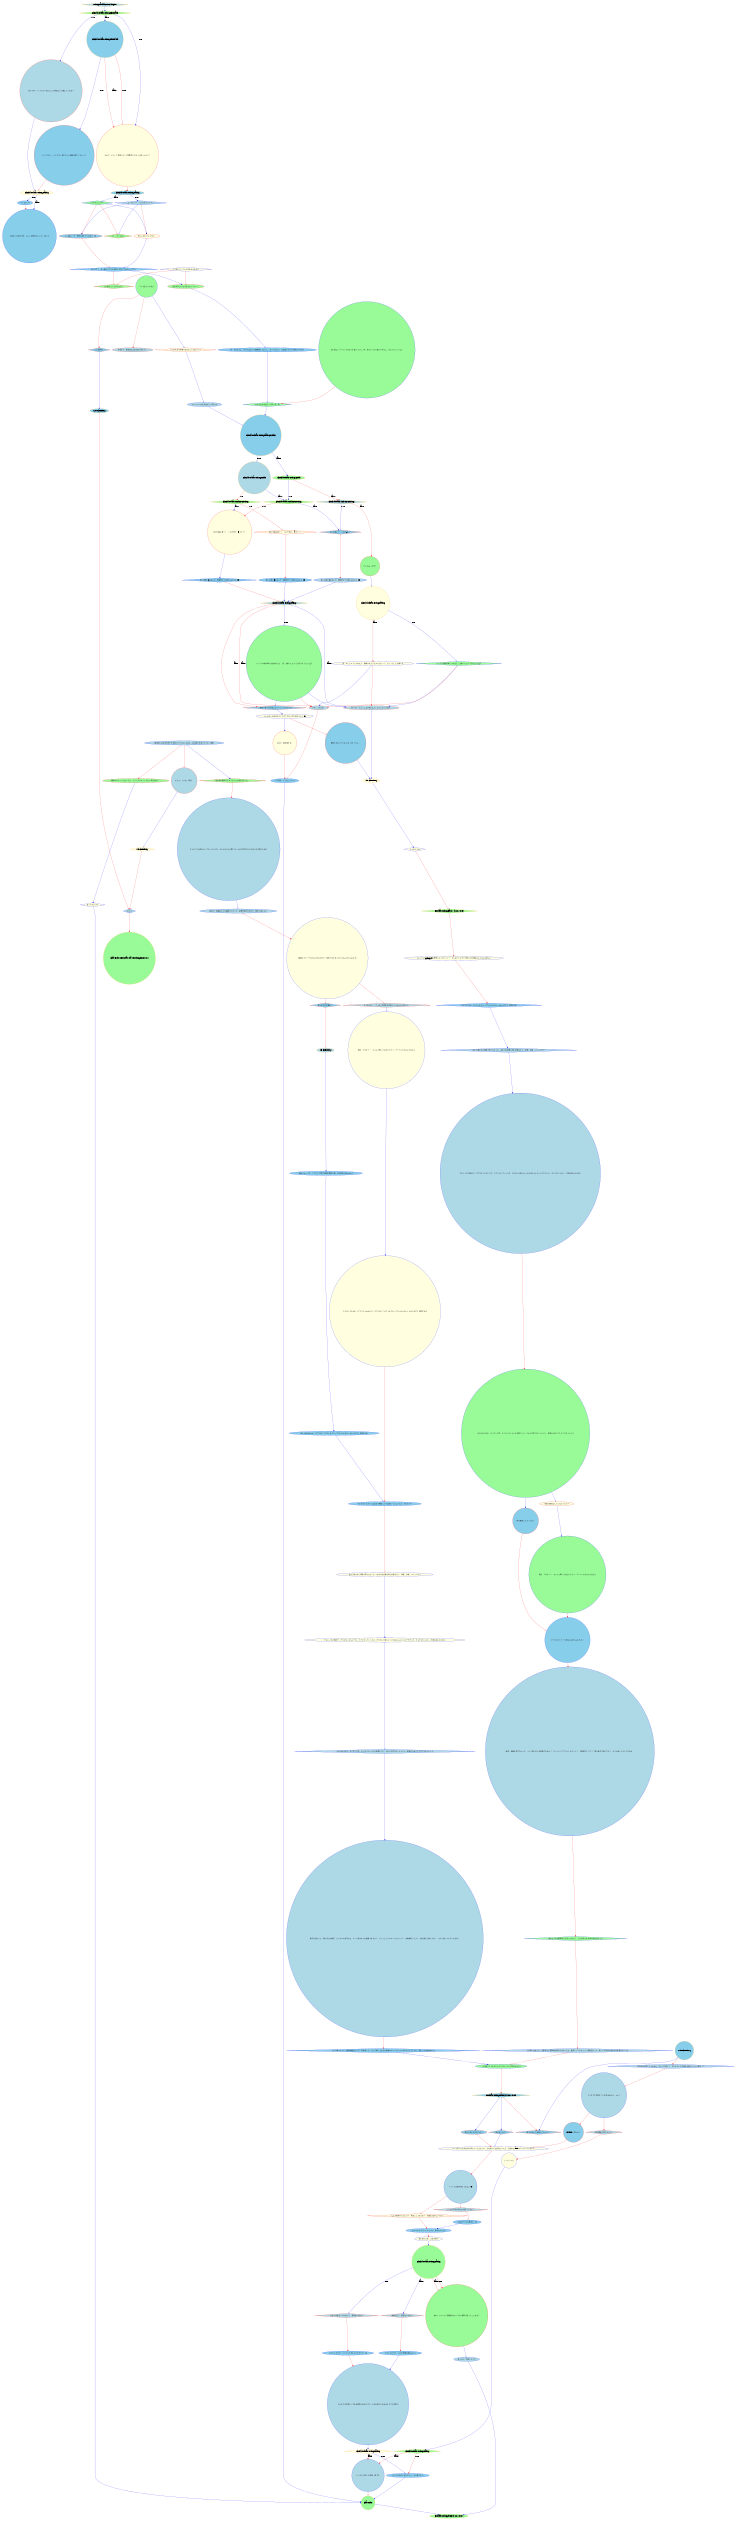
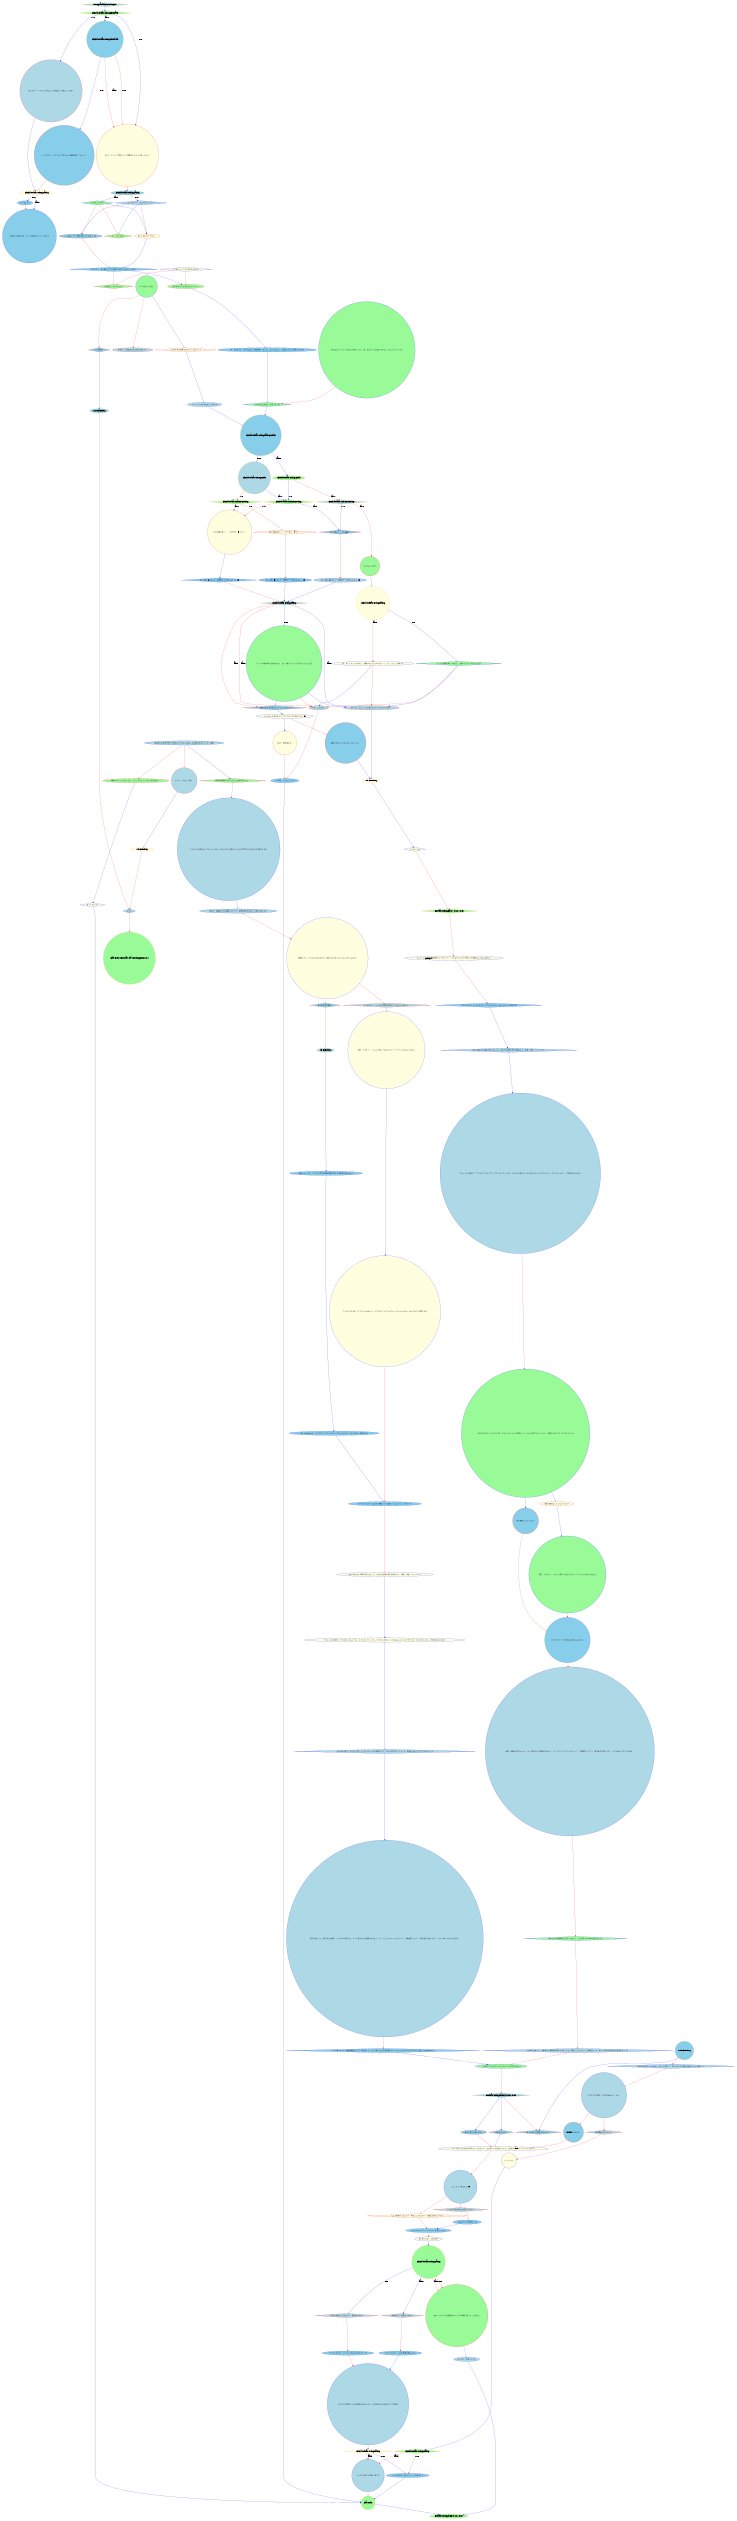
(460, 2187) -> (460, 2187)
